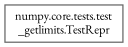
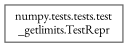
(64, 24) -> (64, 24)
